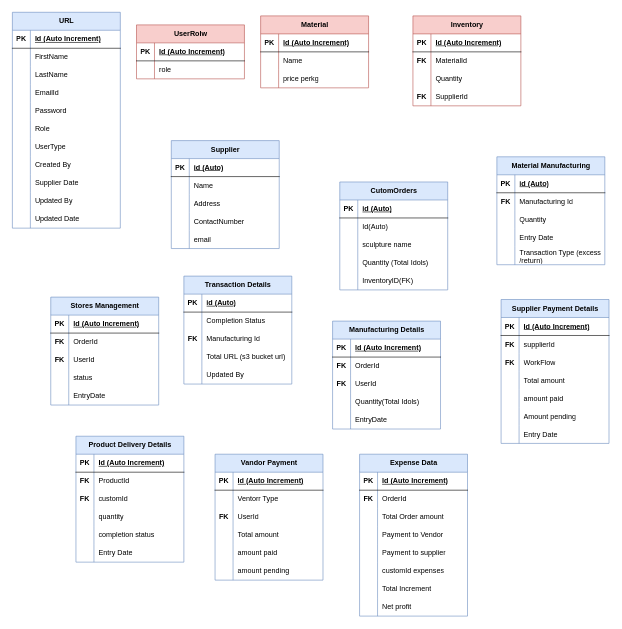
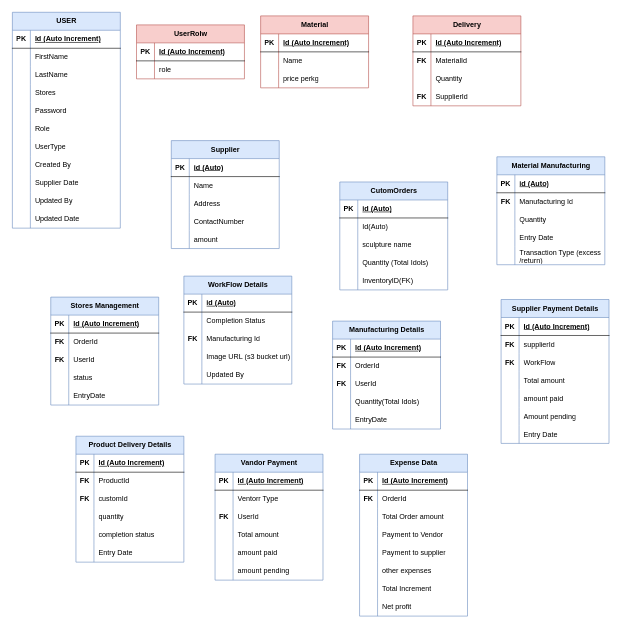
(67, 21) -> (67, 21)
(467, 25) -> (467, 25)
(47, 93) -> (47, 93)
(202, 240) -> (206, 240)
(238, 285) -> (238, 285)
(249, 357) -> (249, 357)
(416, 572) -> (410, 572)
